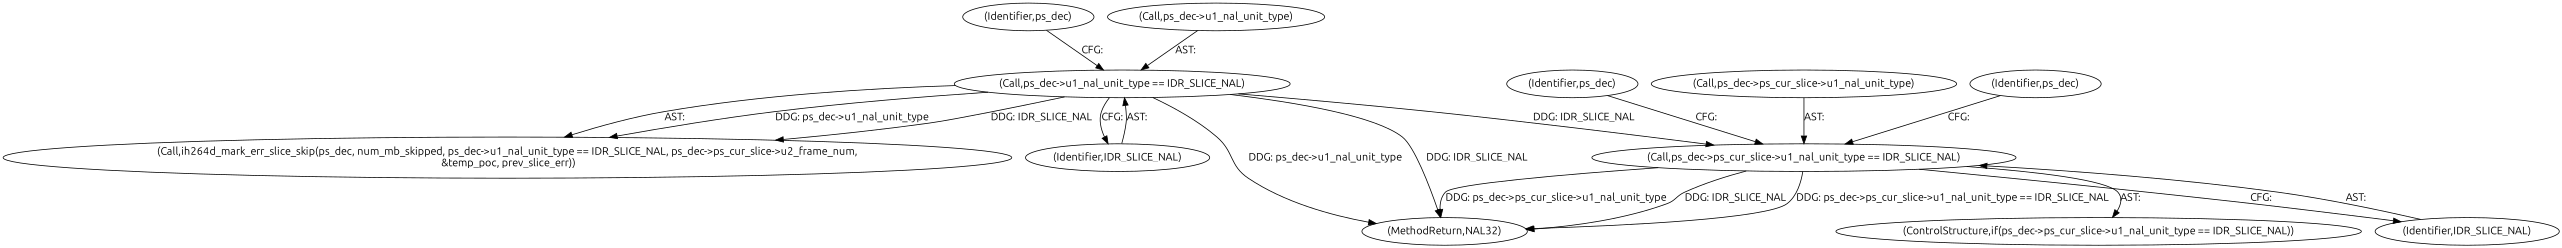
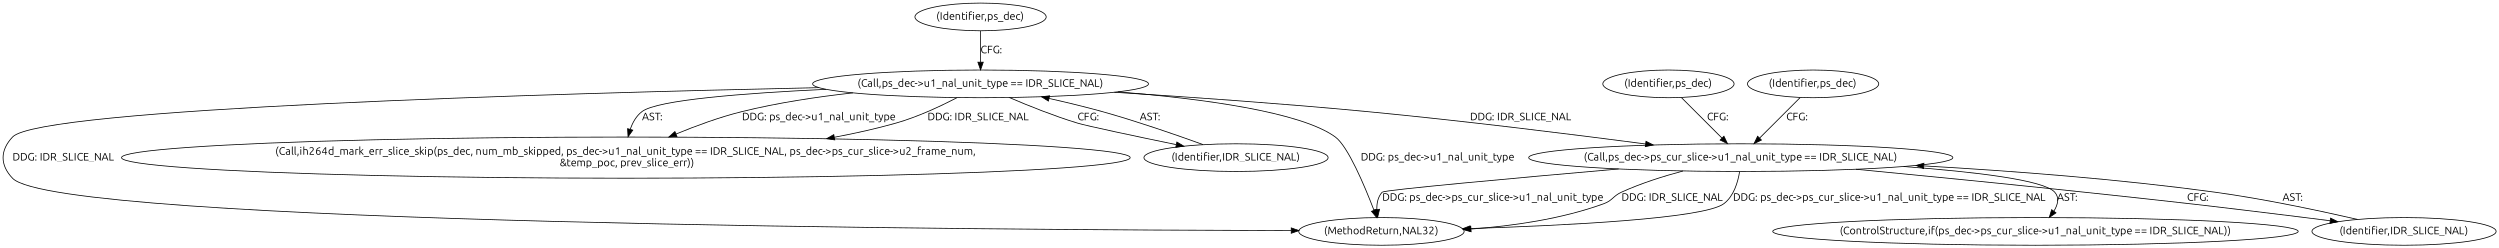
(1216, 17) -> none
(1804, 84) -> none
